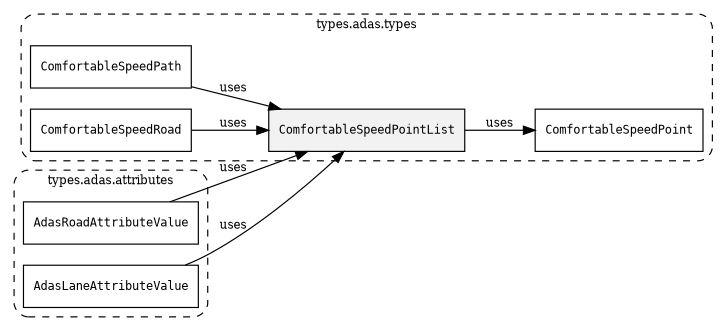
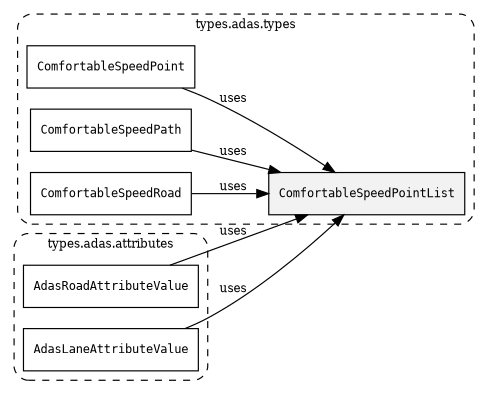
(494, 130) -> (256, 123)
